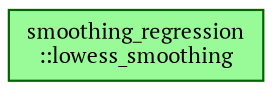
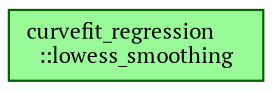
(136, 45) -> (136, 45)
